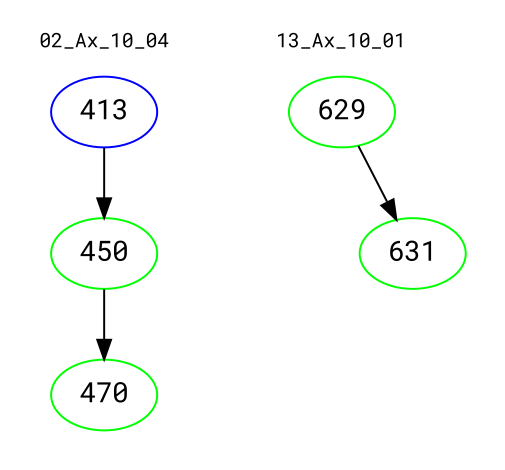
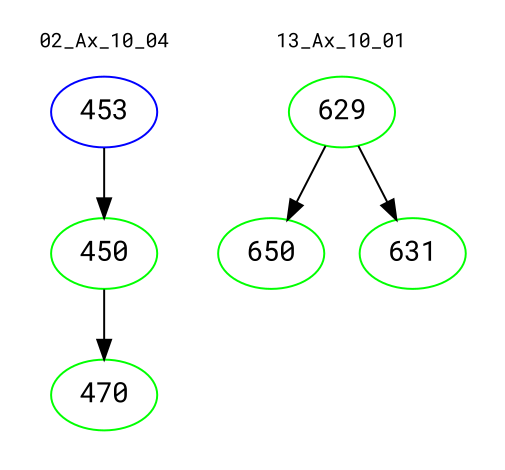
(104, 112) -> (104, 112)
none -> (271, 254)
